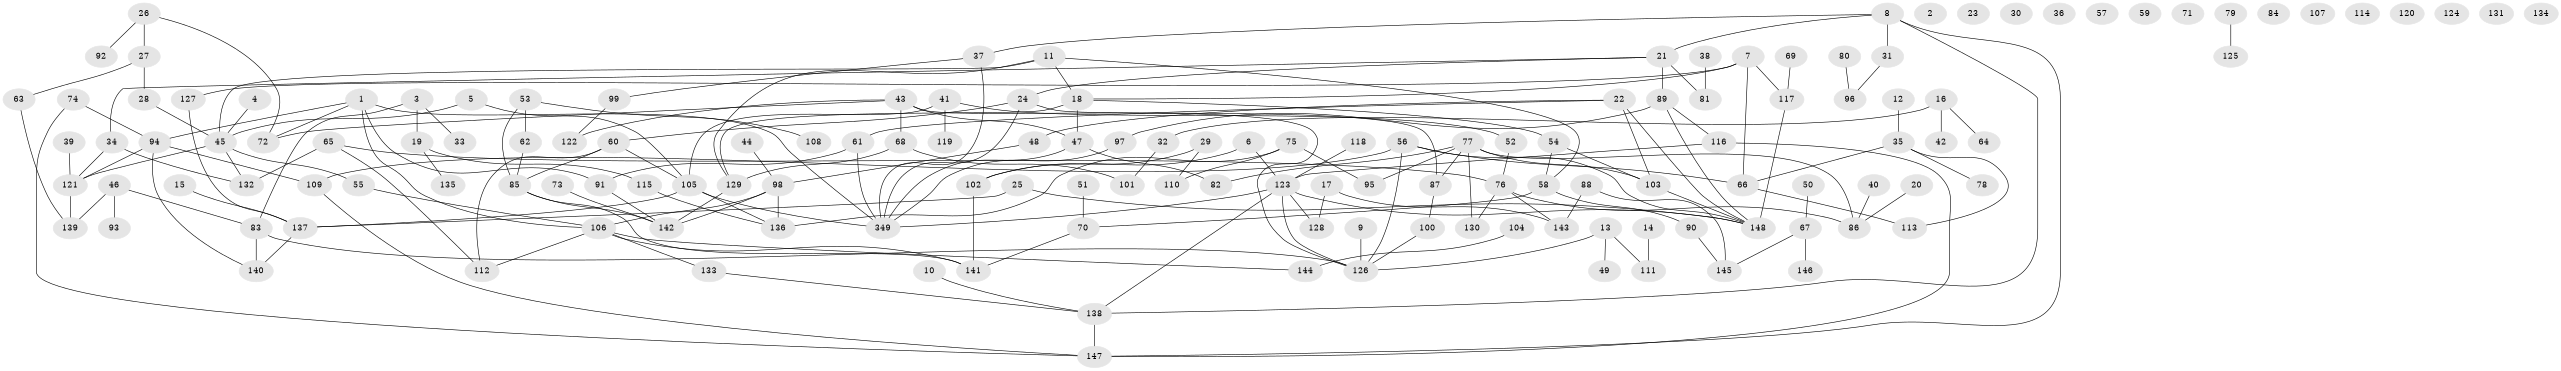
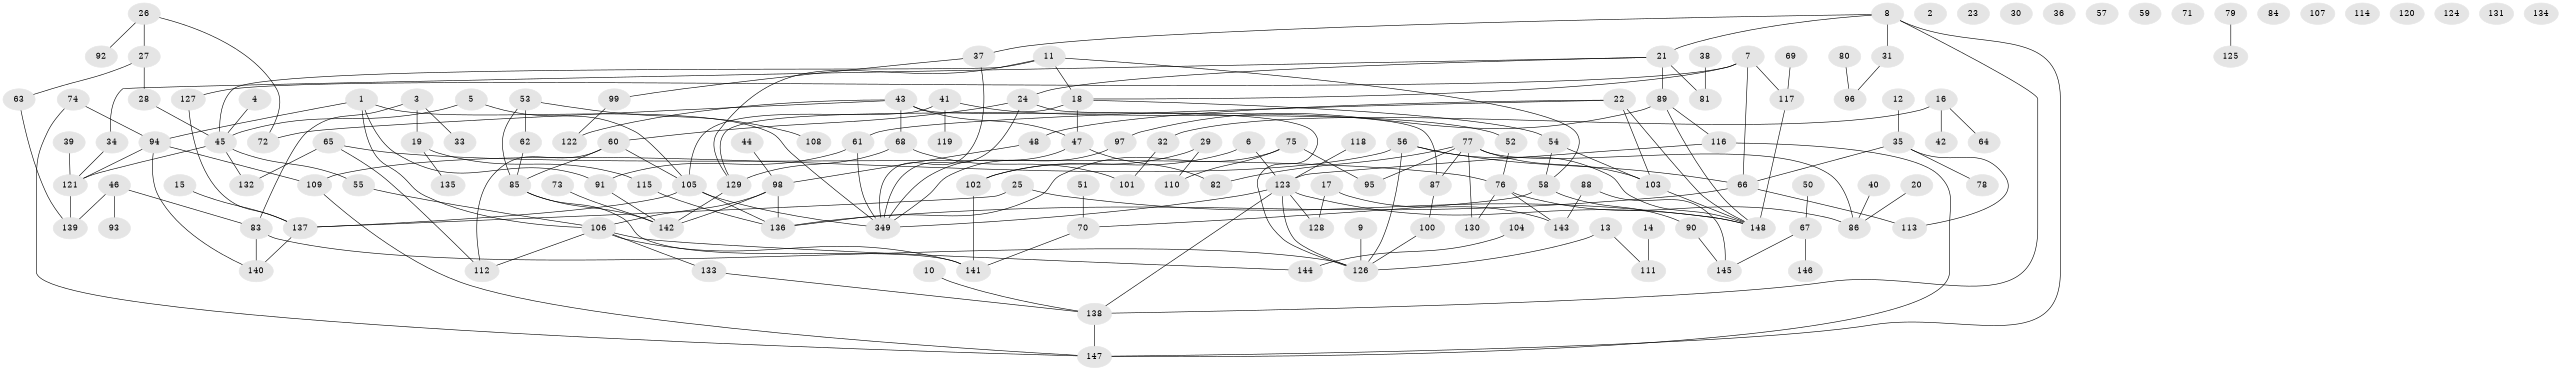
(305, 124) -> none
(177, 167) -> none
none -> (1098, 207)
(1605, 271) -> none
